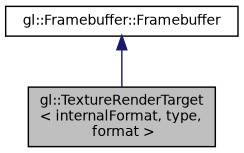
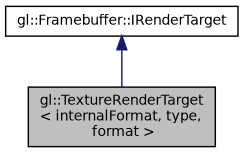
(122, 21) -> (122, 21)
